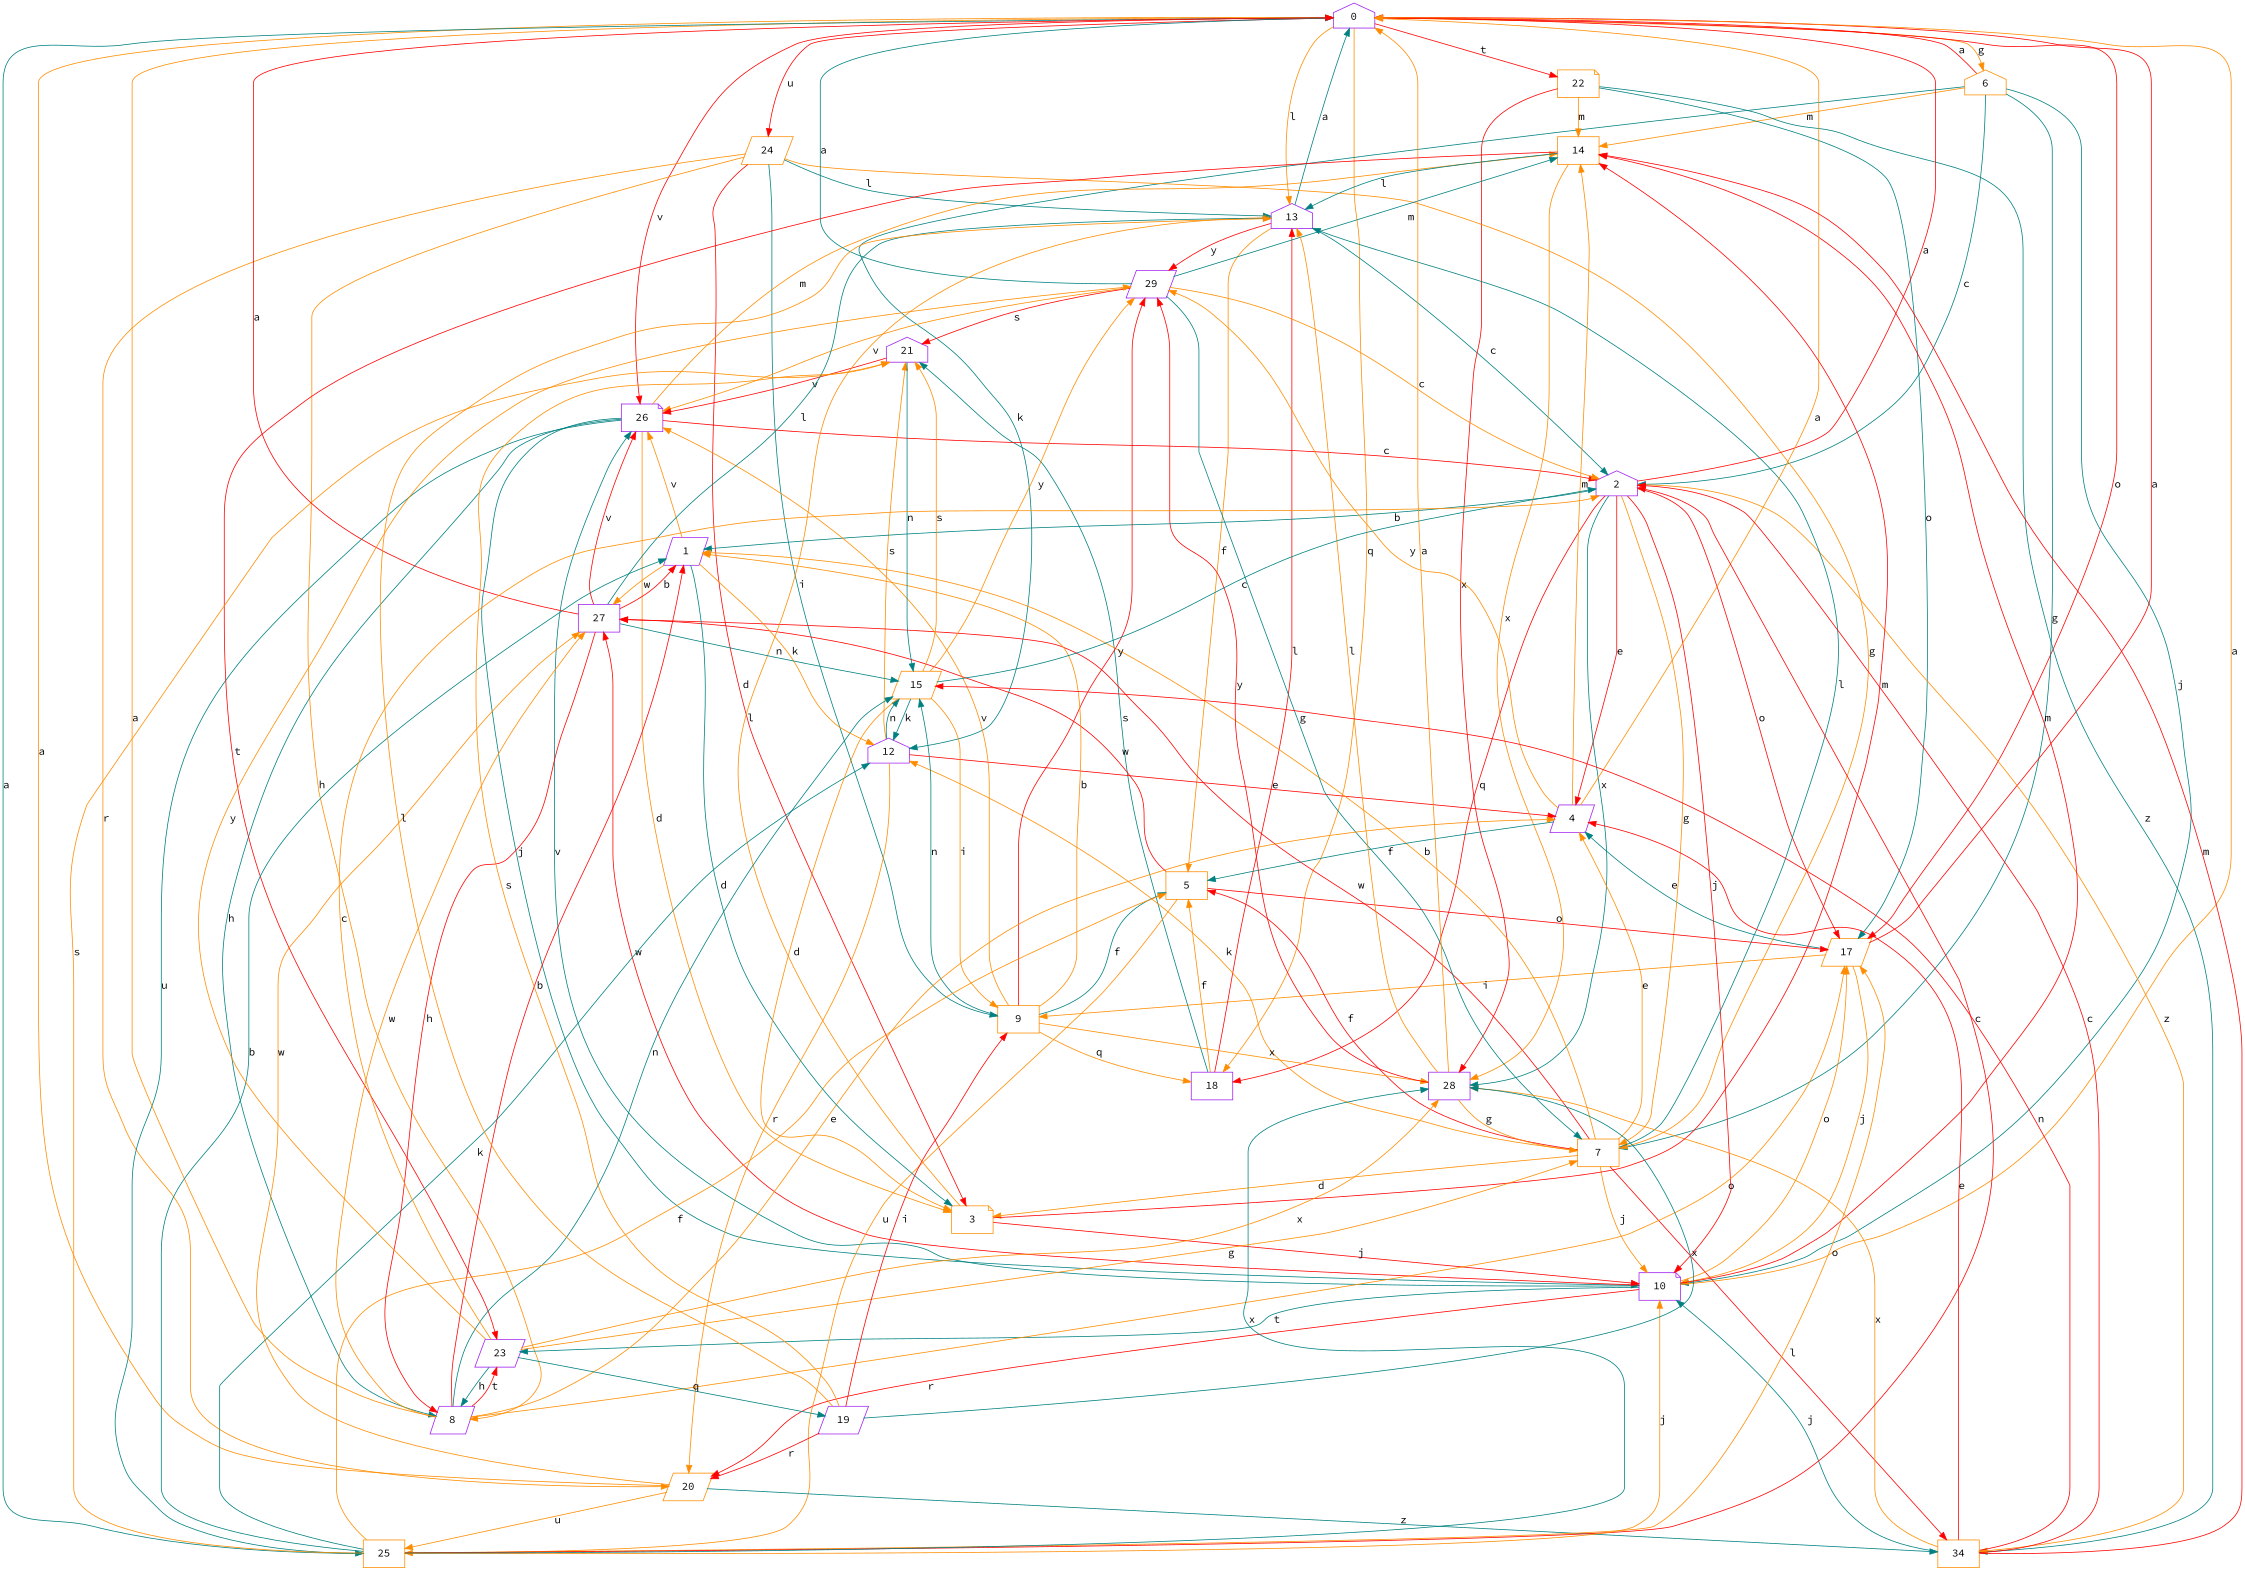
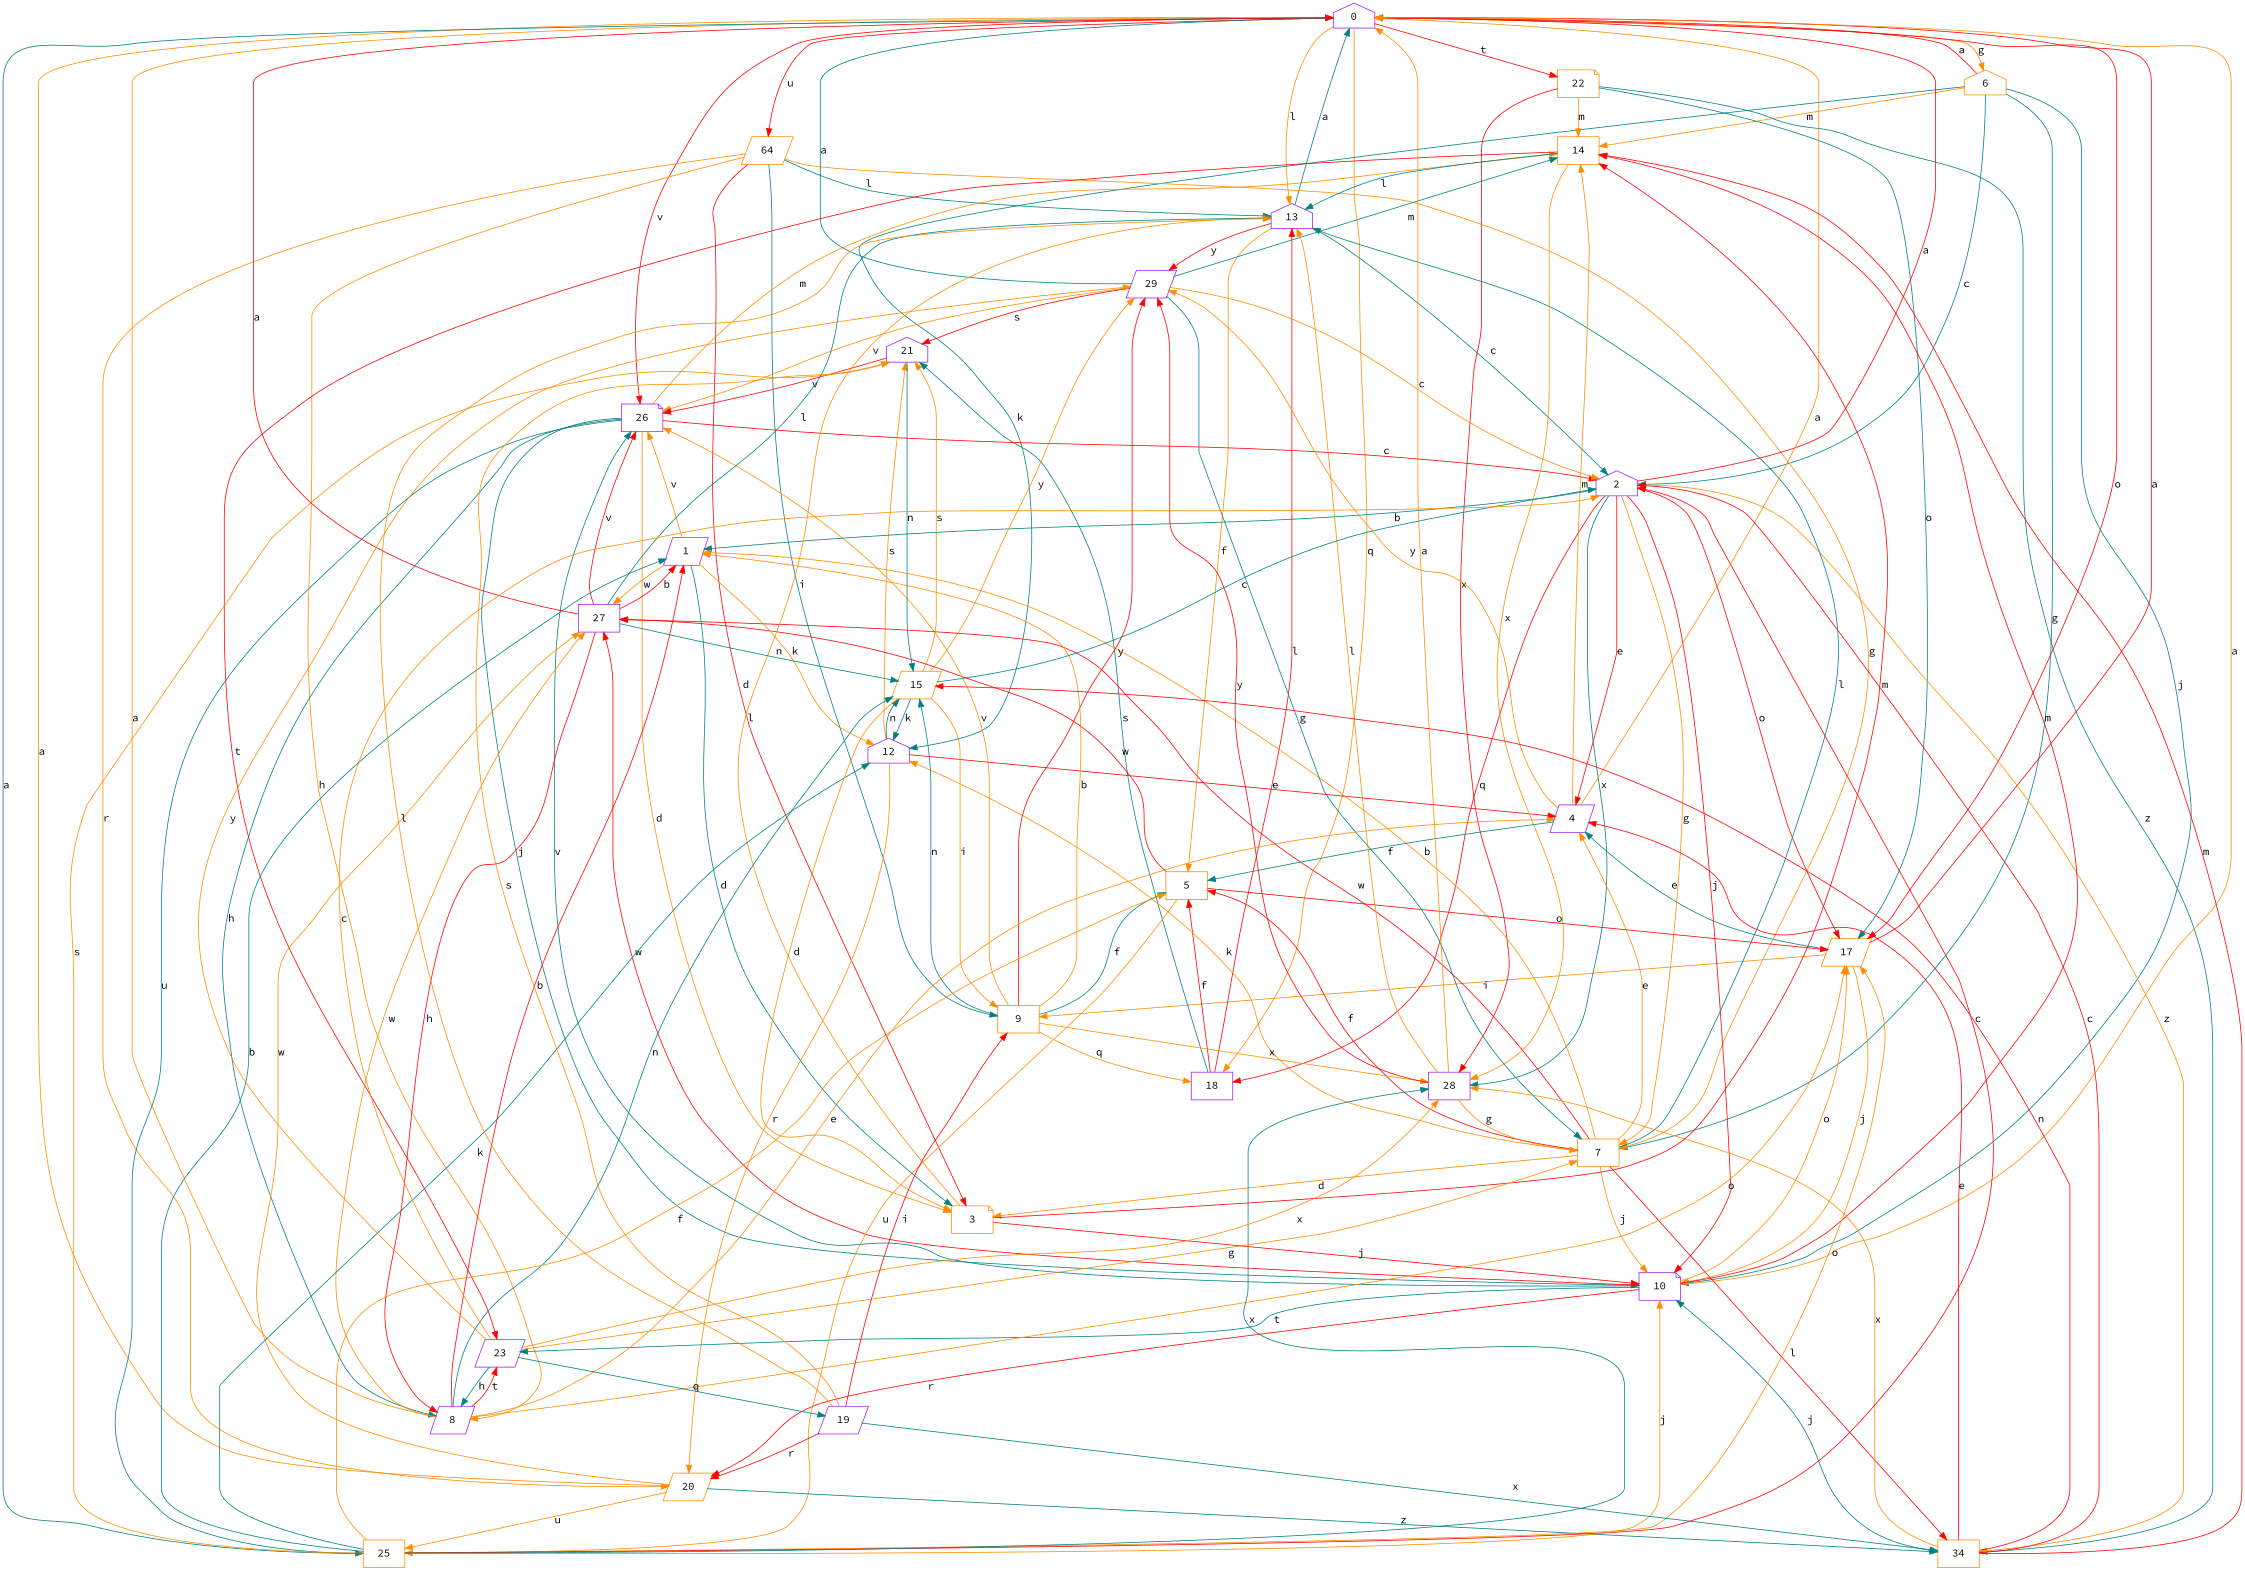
(767, 151) -> (767, 151)
(1200, 990) -> (1200, 990)
(1448, 1362) -> (1396, 1486)
